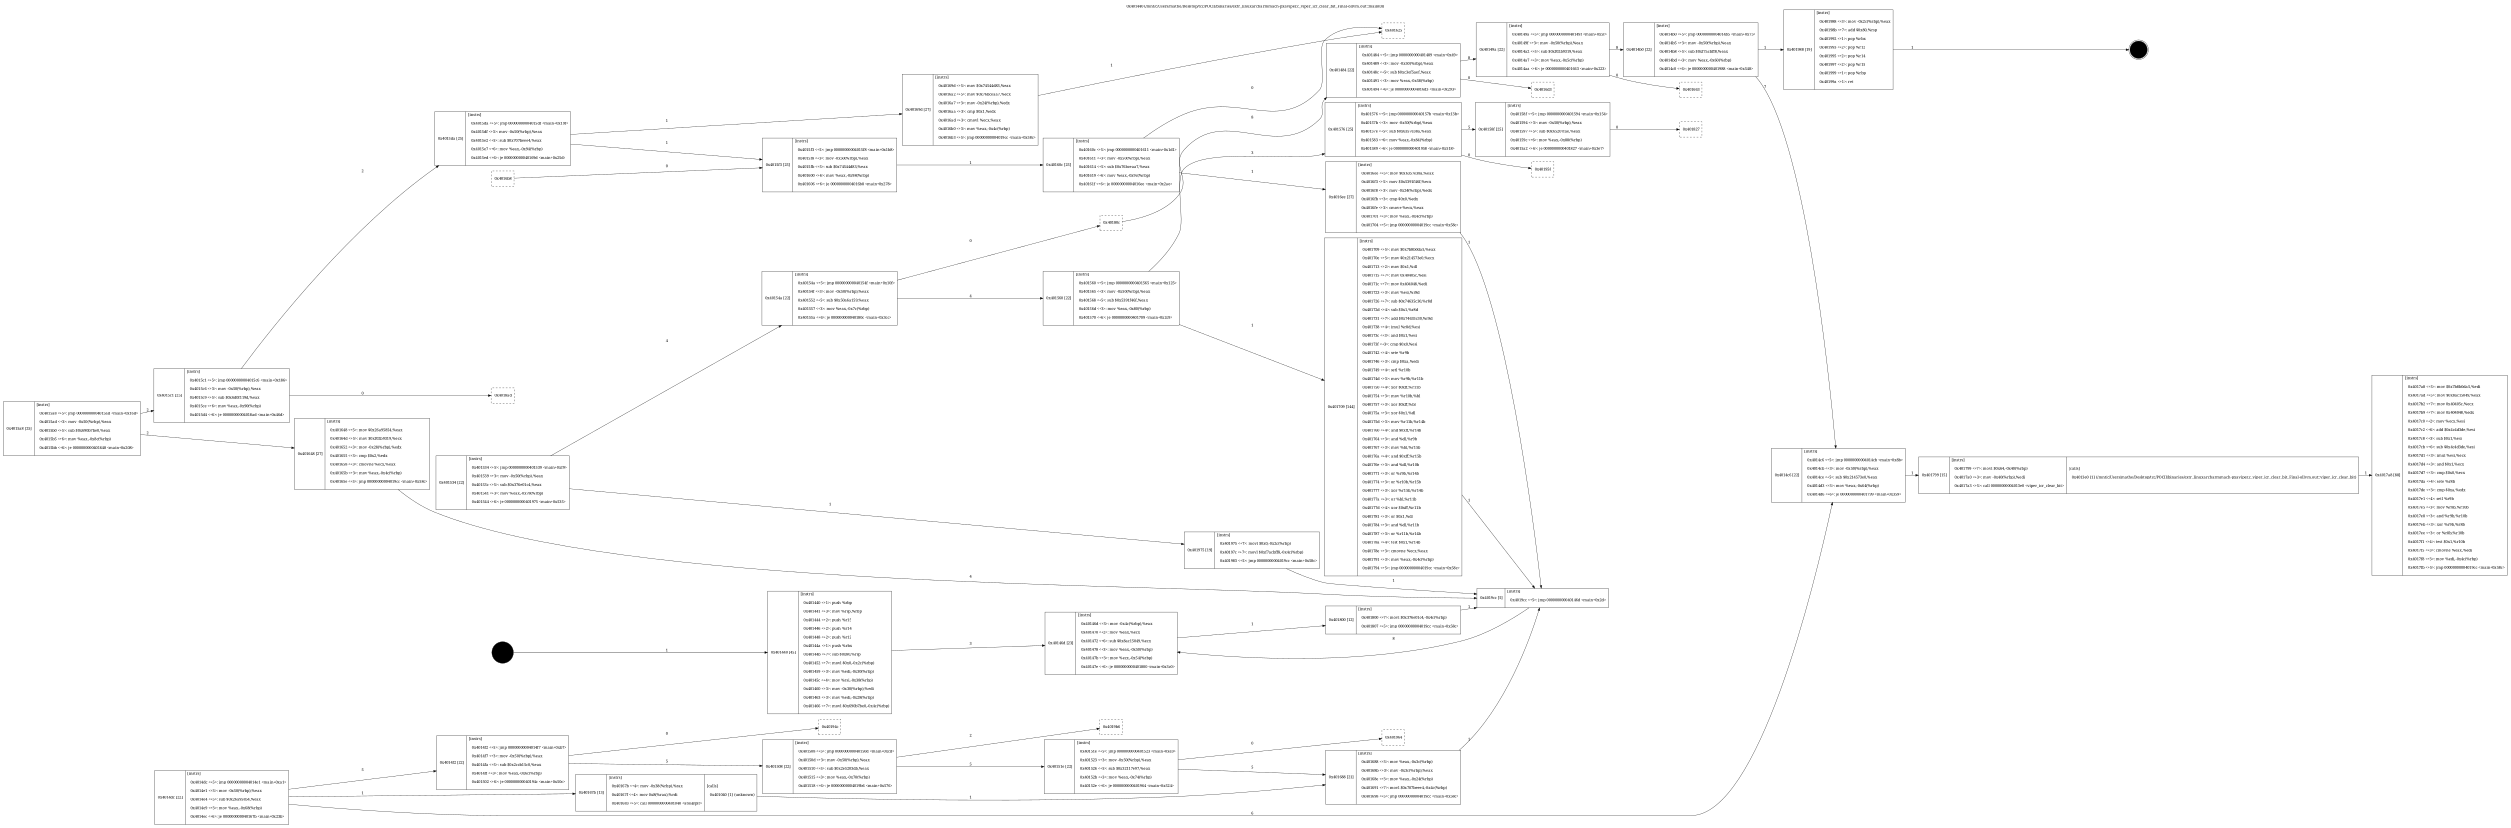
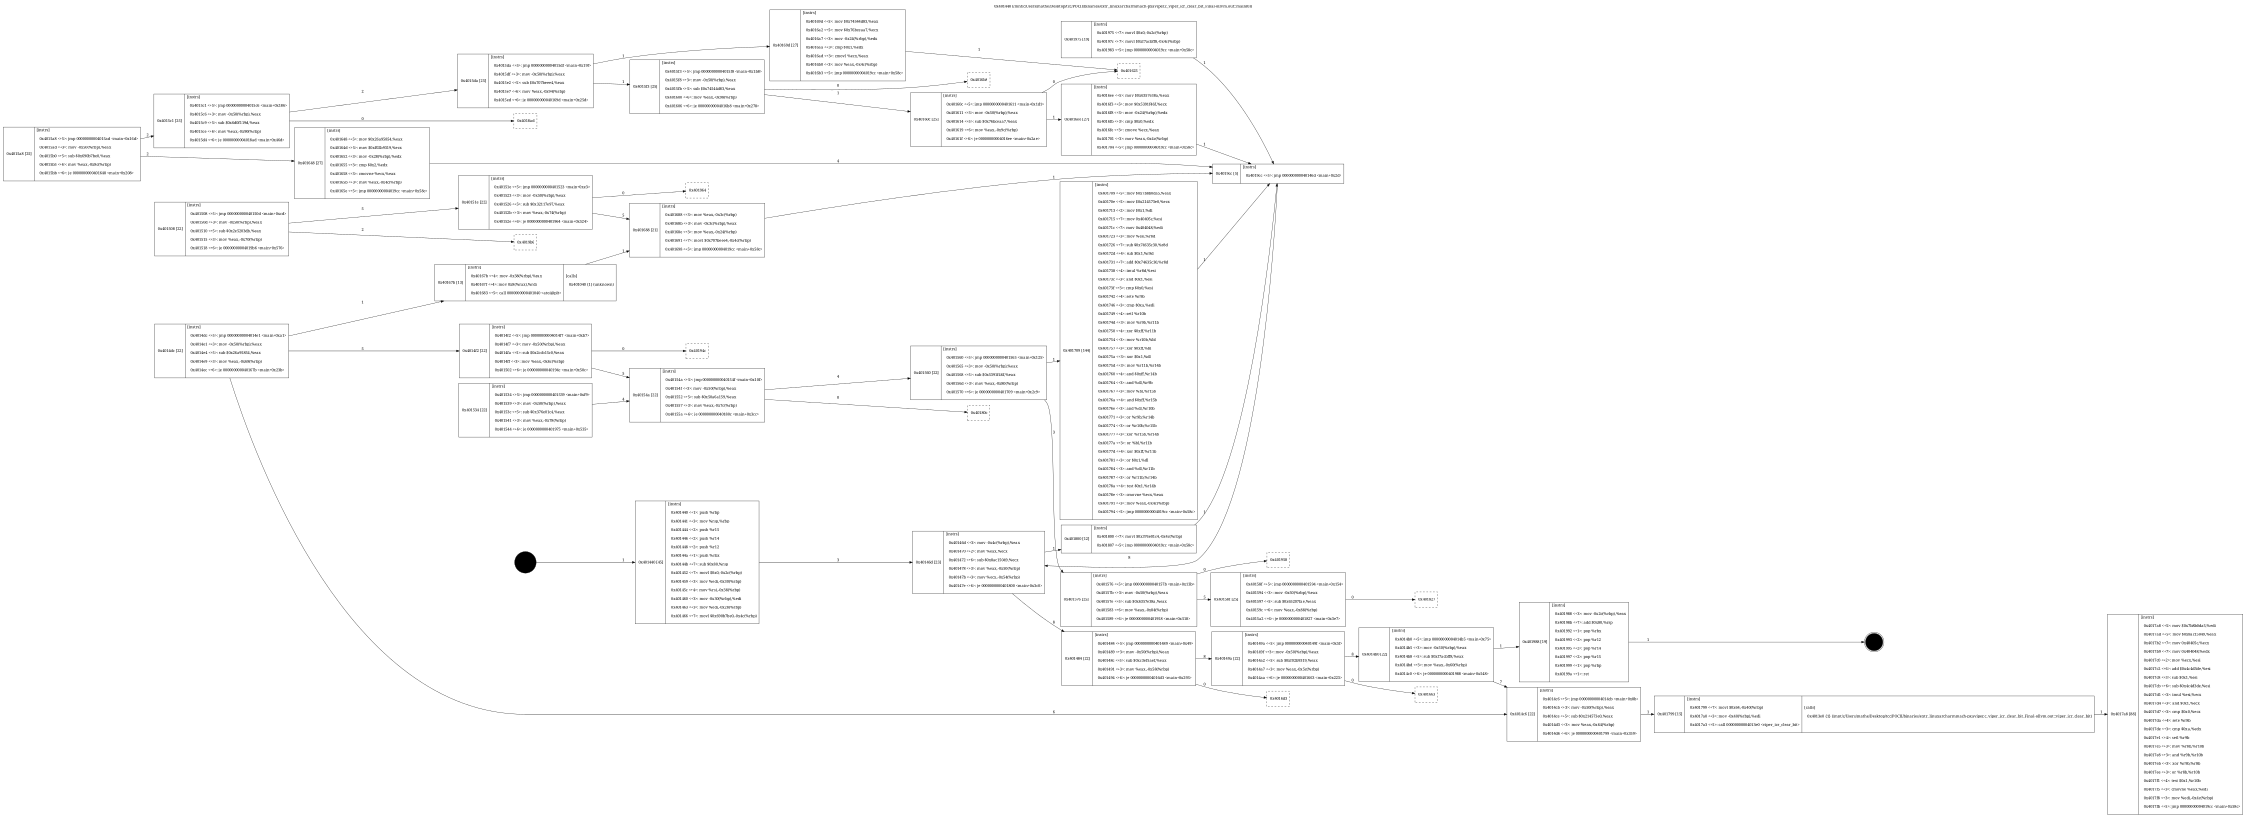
(1207, 135) -> (1036, 613)
(637, 173) -> (865, 89)
(875, 516) -> none
(664, 765) -> (609, 373)
